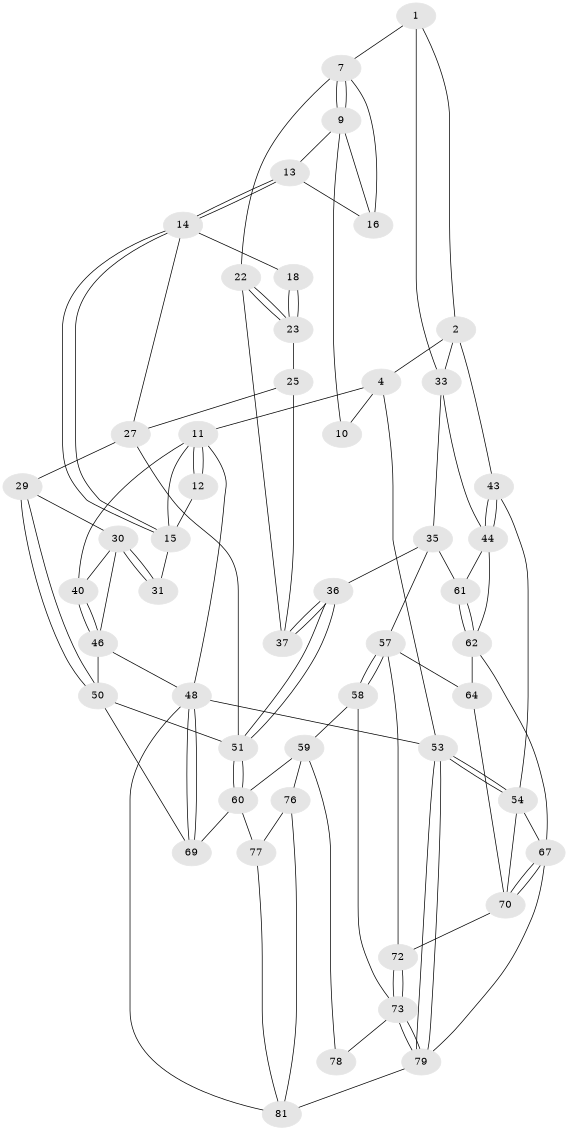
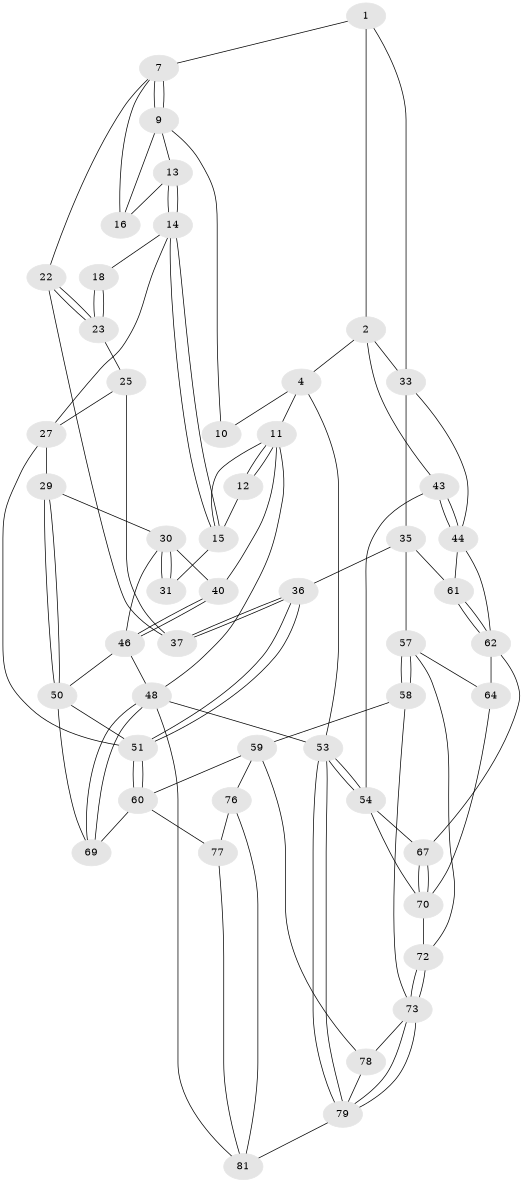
(506, 968) -> (354, 1088)
